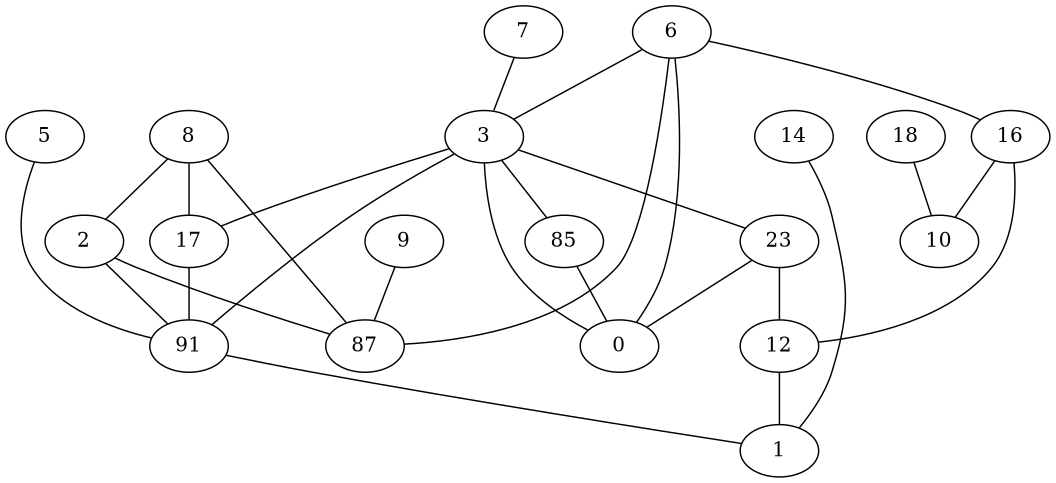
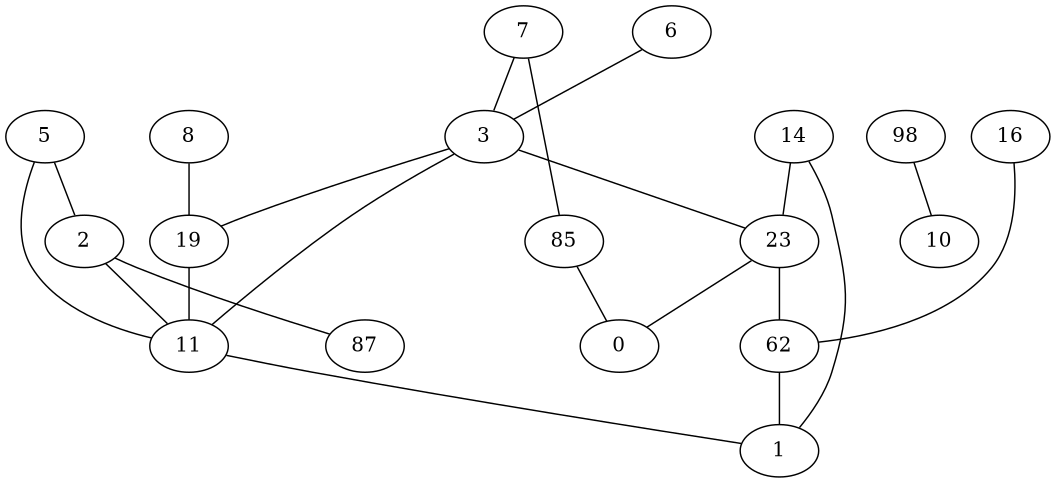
(846, 75) -> none
(906, 137) -> (906, 137)
(137, 189) -> (65, 189)
(524, 189) -> (544, 137)
none -> (787, 189)
(975, 189) -> none
(677, 195) -> none
(189, 241) -> (189, 241)
(277, 241) -> none
(404, 241) -> none
(509, 263) -> none
(612, 272) -> none
(189, 346) -> (189, 346)
(779, 346) -> (779, 346)
